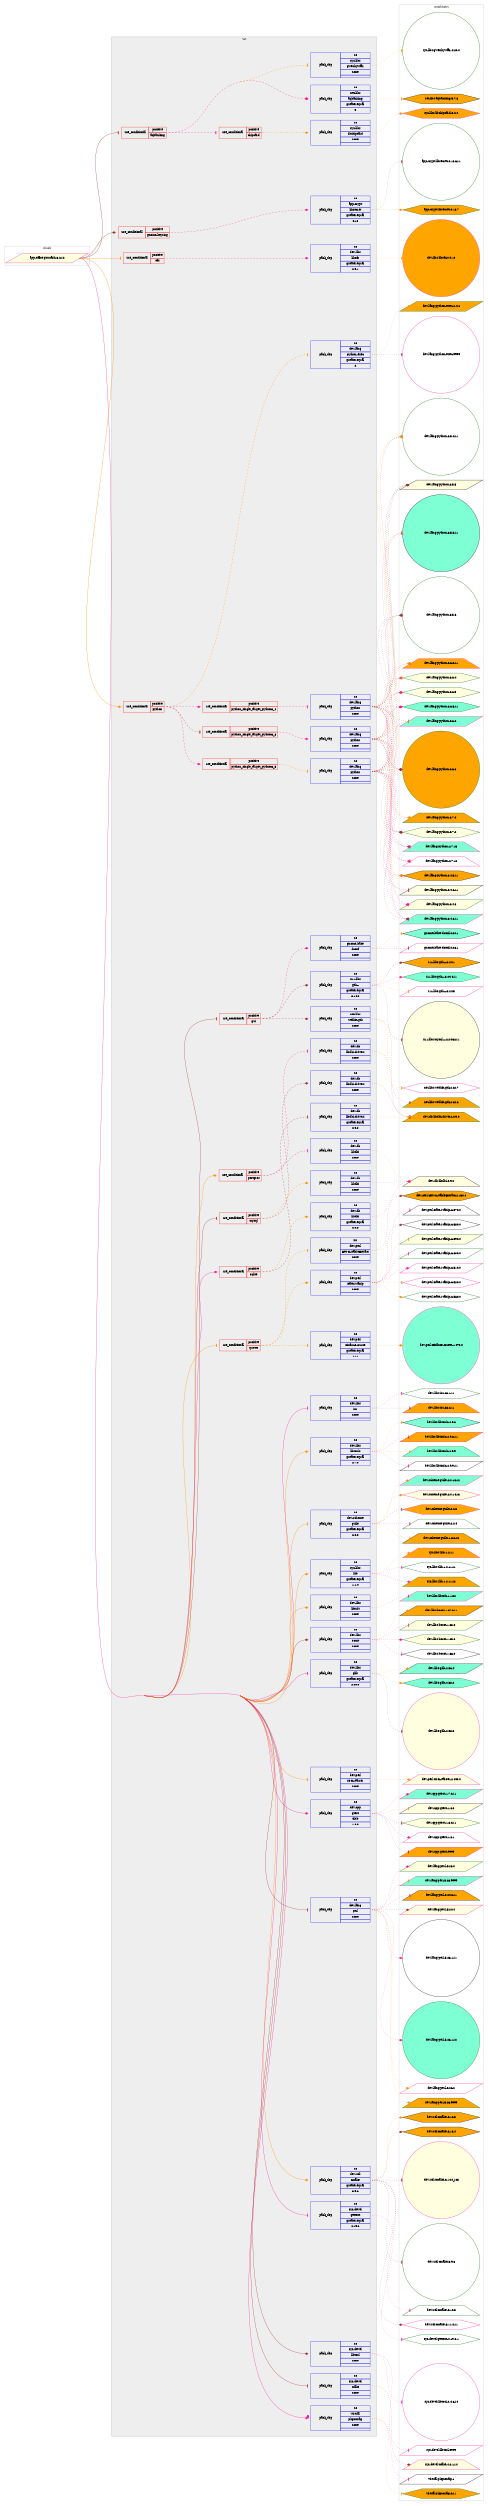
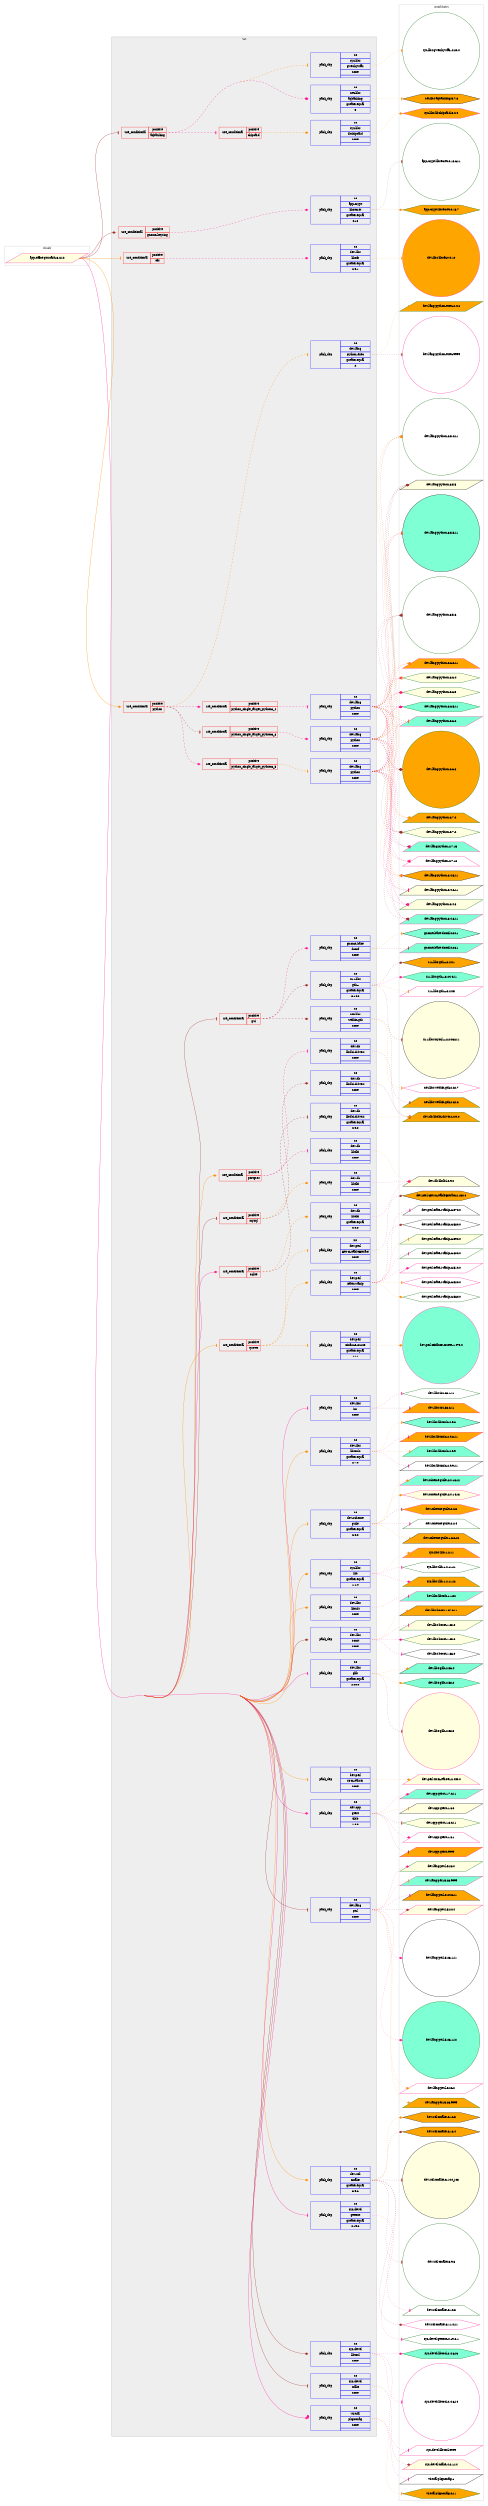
(441, 948) -> (441, 948)
(441, 2180) -> (441, 2180)
none -> (441, 2354)
